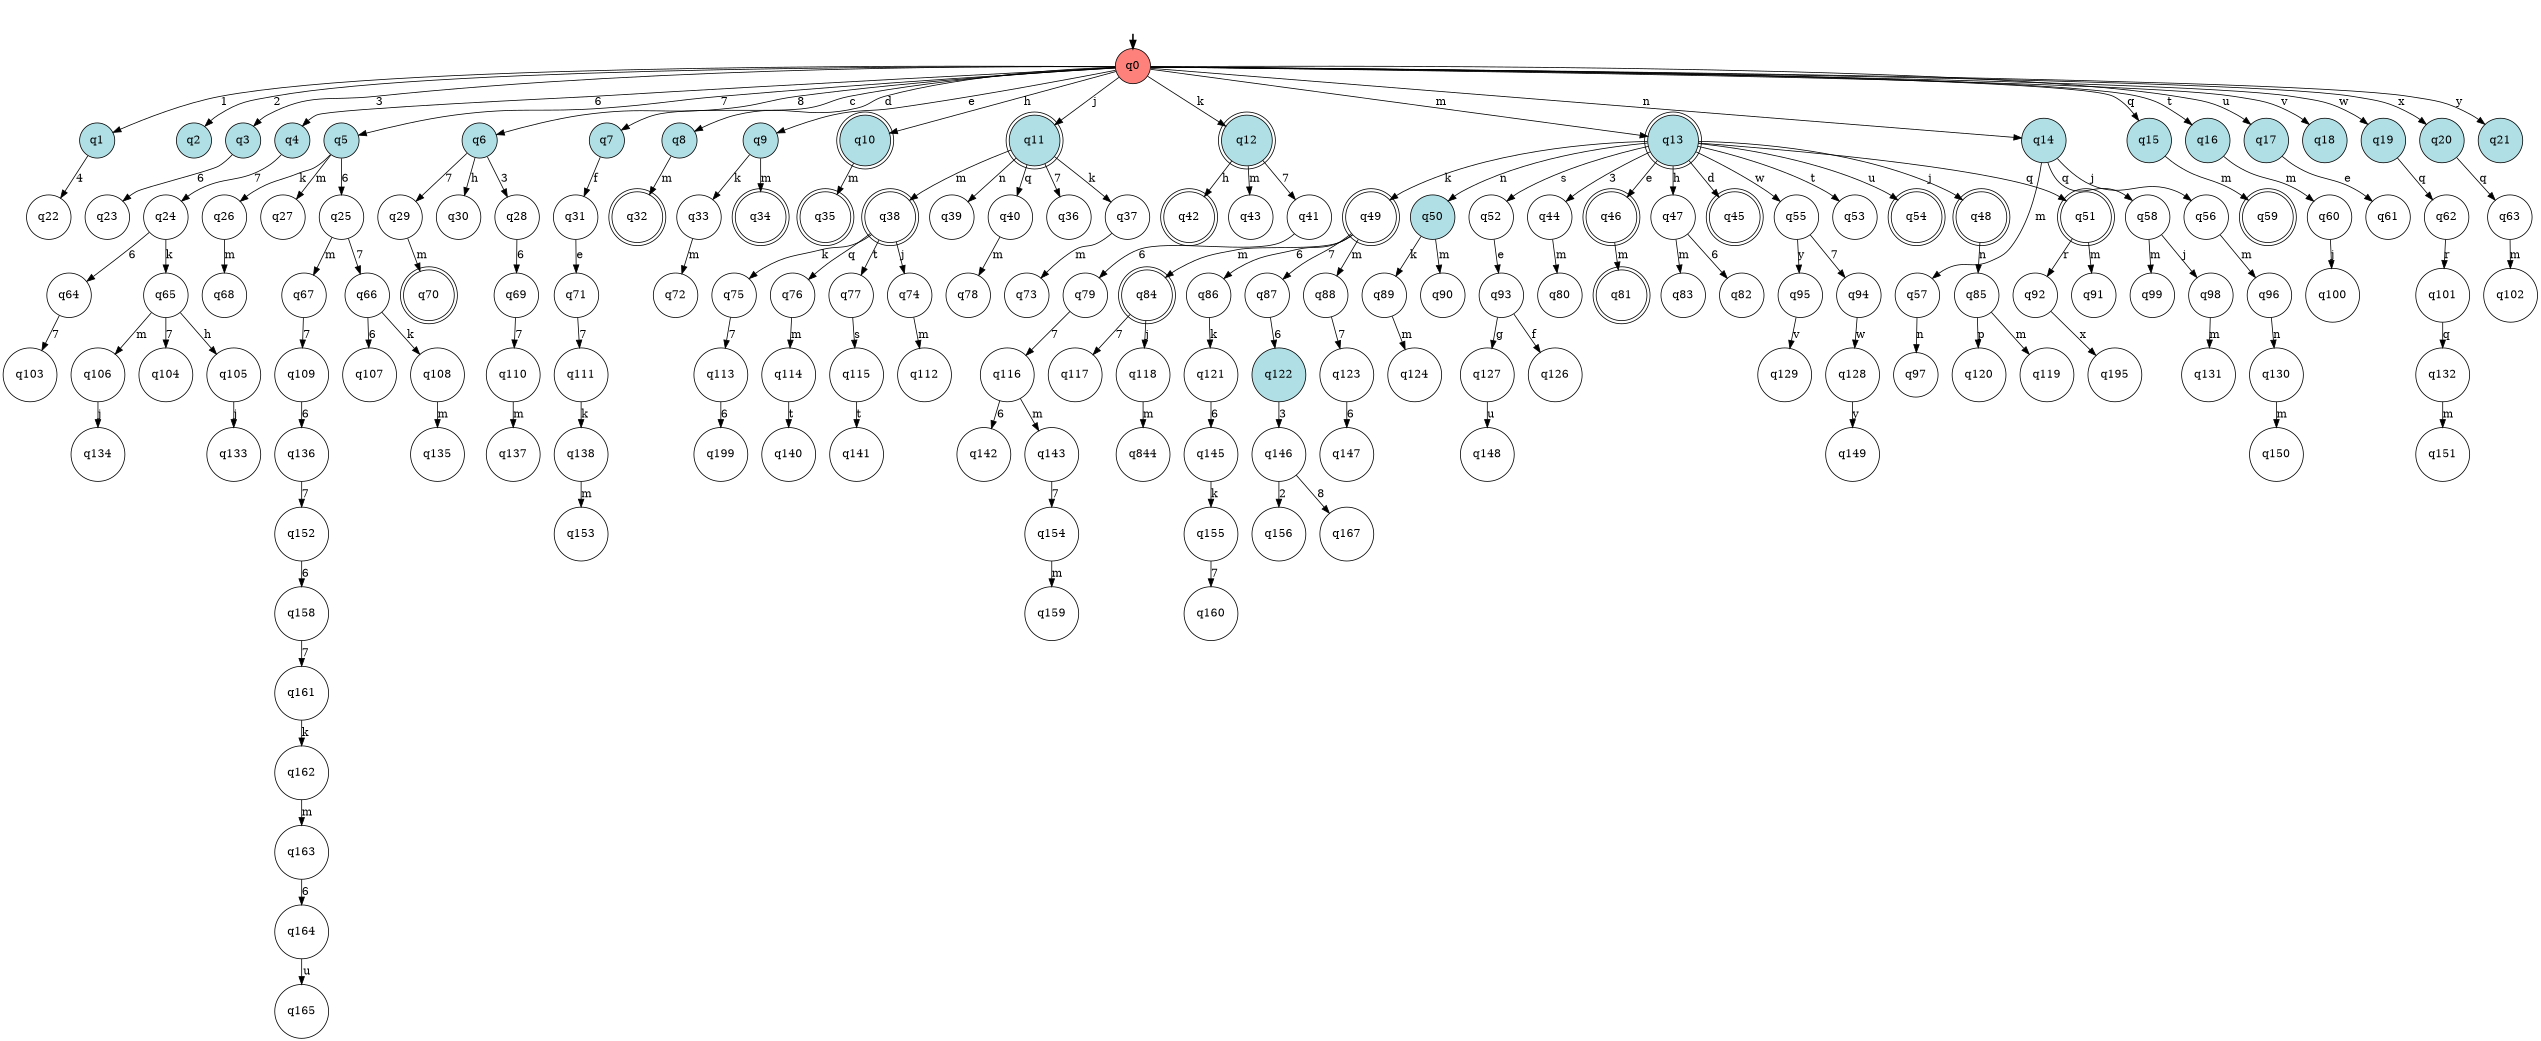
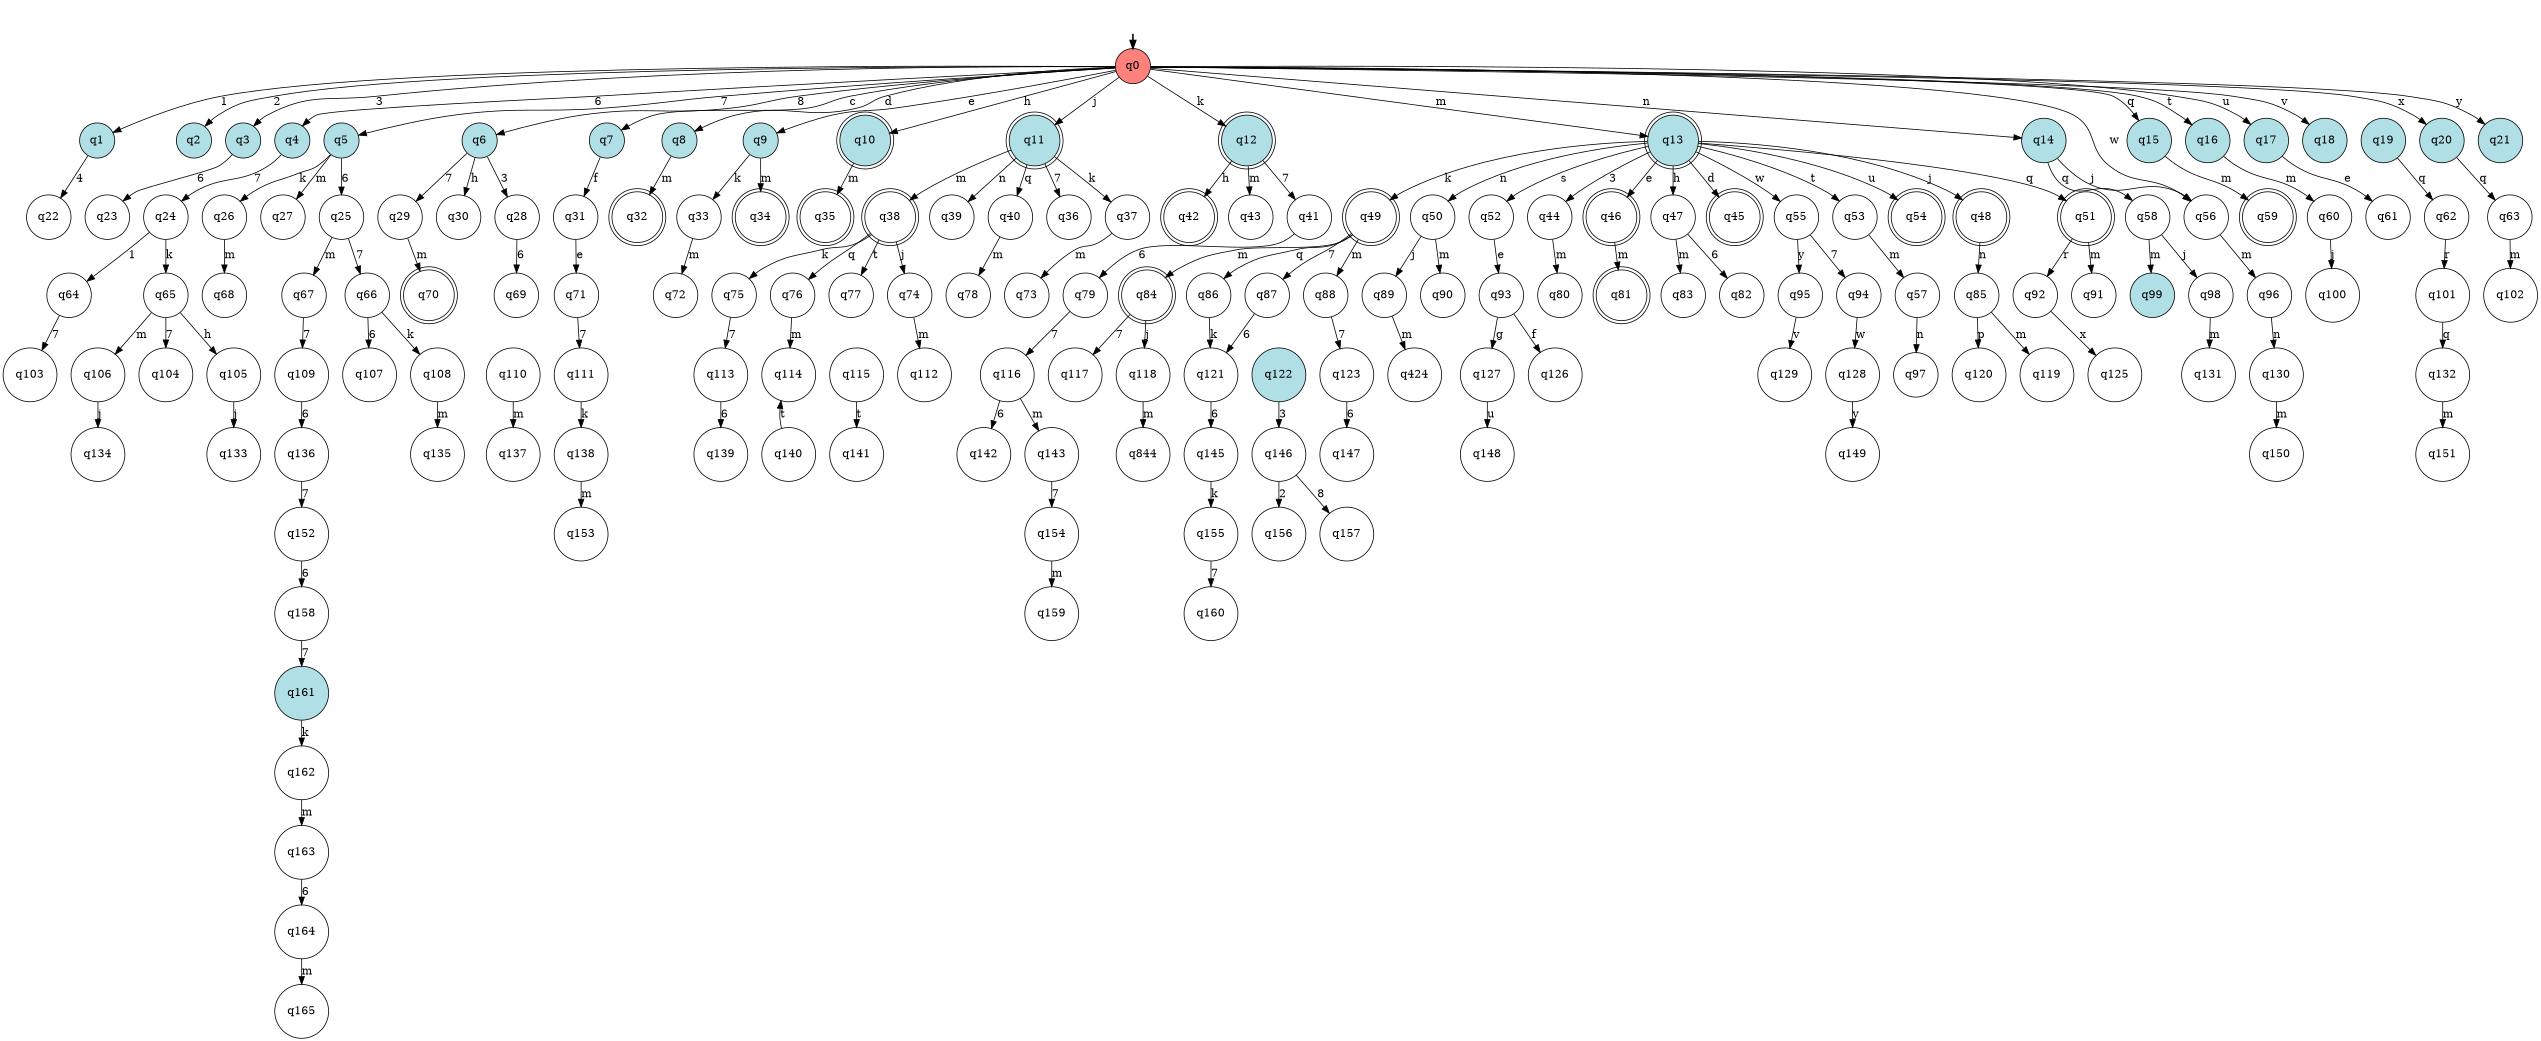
(1759, 76) -> (1847, 84)
(1433, 217) -> (1433, 217)
(2014, 242) -> (1884, 253)
(132, 255) -> (132, 255)
(1300, 255) -> (1300, 255)
(1414, 255) -> (1414, 255)
(2152, 295) -> (2152, 295)
(515, 329) -> none
(853, 329) -> none
(1272, 329) -> (1243, 330)
(1415, 375) -> (1415, 375)
(2115, 375) -> (2115, 375)
(789, 411) -> (780, 419)
(721, 454) -> (721, 454)
(1347, 534) -> (1347, 534)
(302, 693) -> (302, 693)
(307, 972) -> (307, 972)
